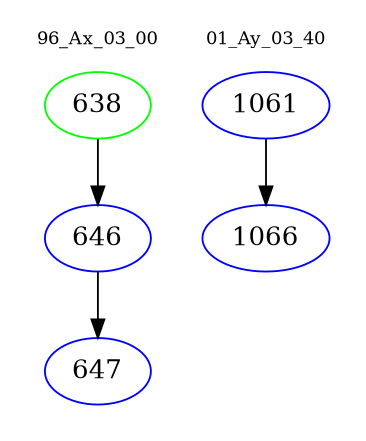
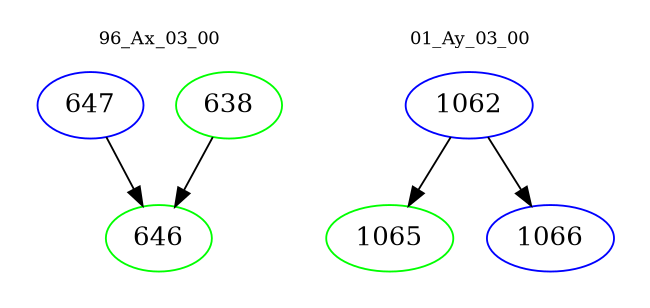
(266, 40) -> (470, 40)
(266, 105) -> (469, 105)
(98, 238) -> (159, 238)
none -> (390, 238)
(98, 296) -> (120, 163)
